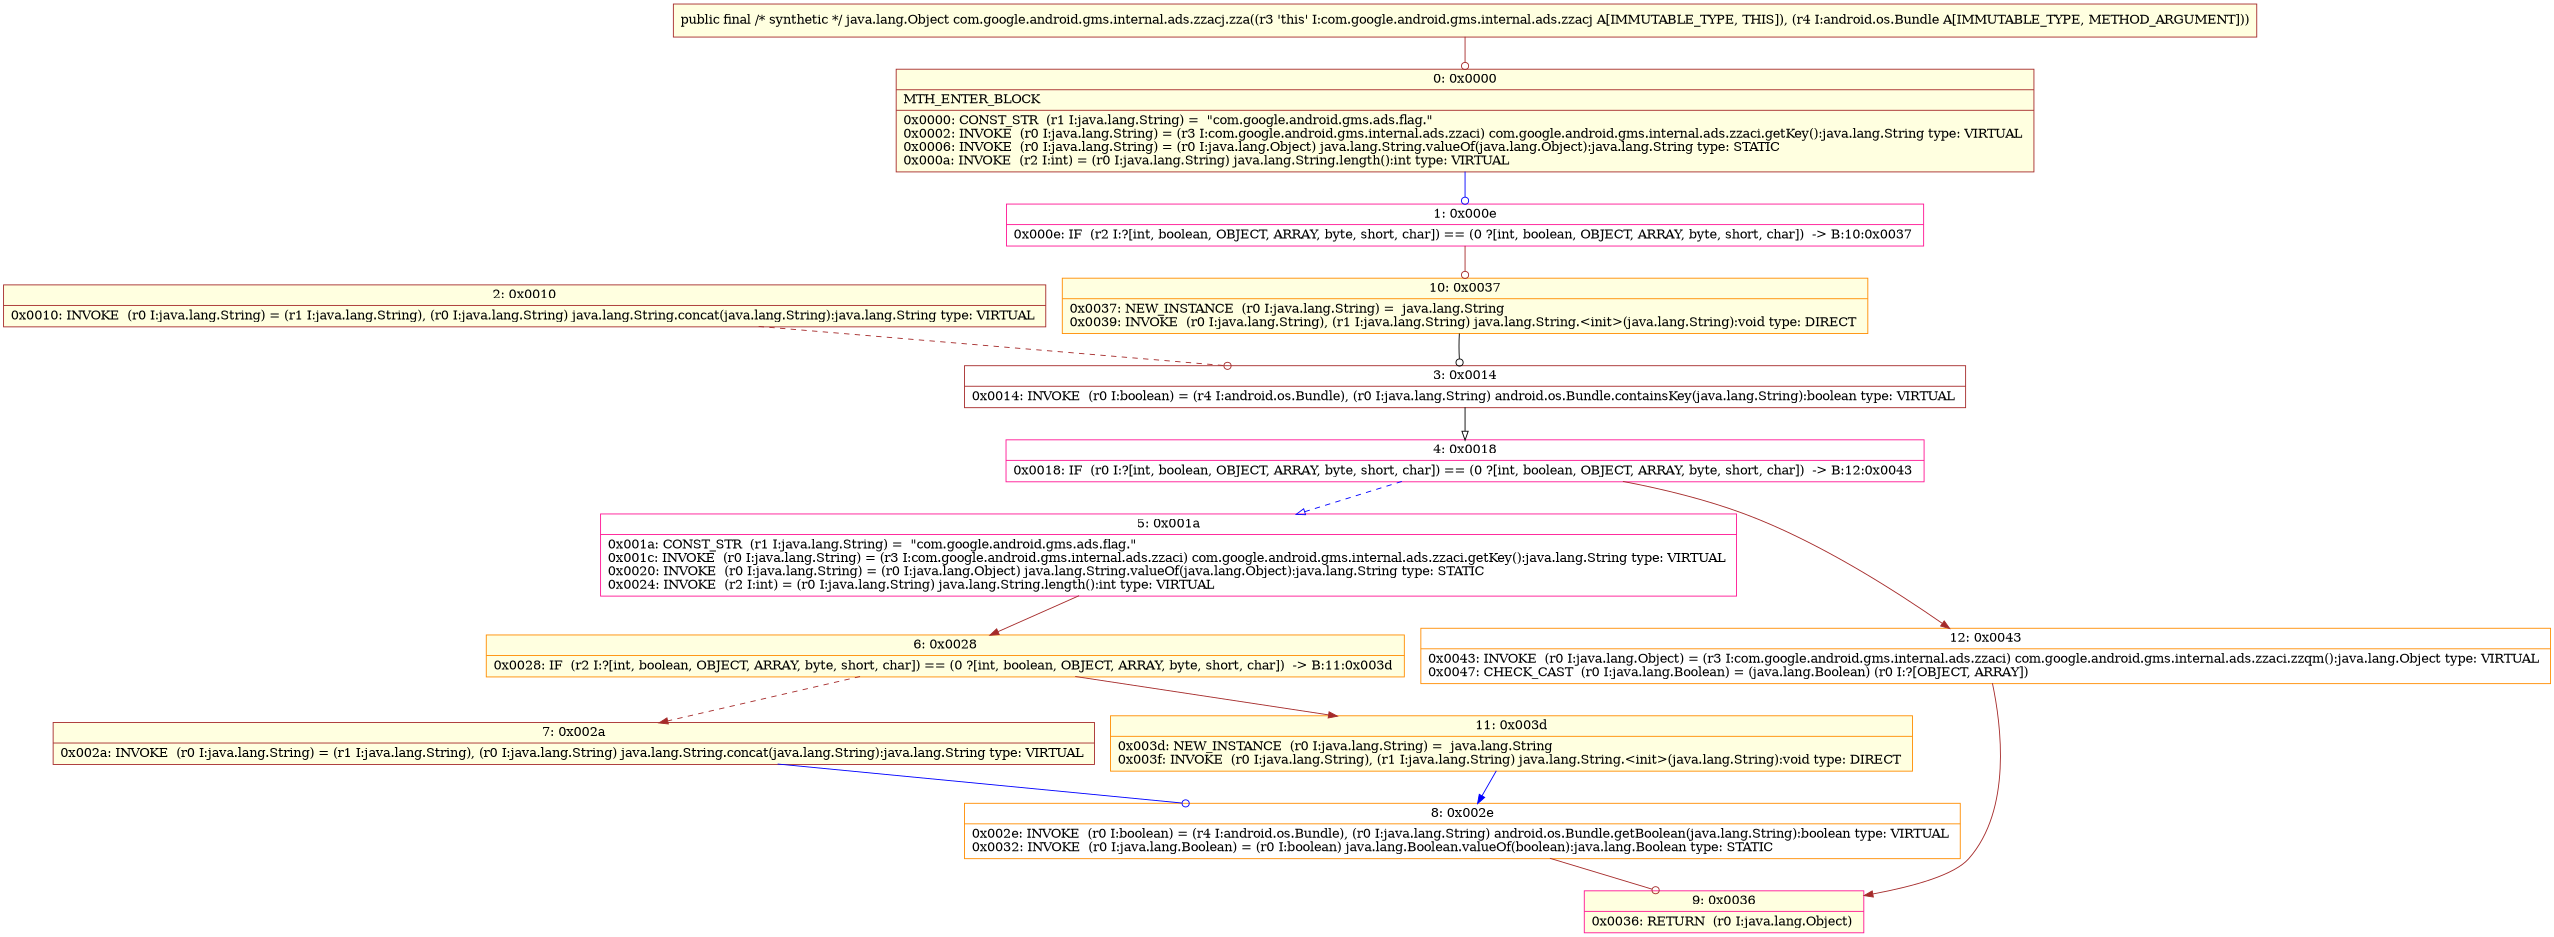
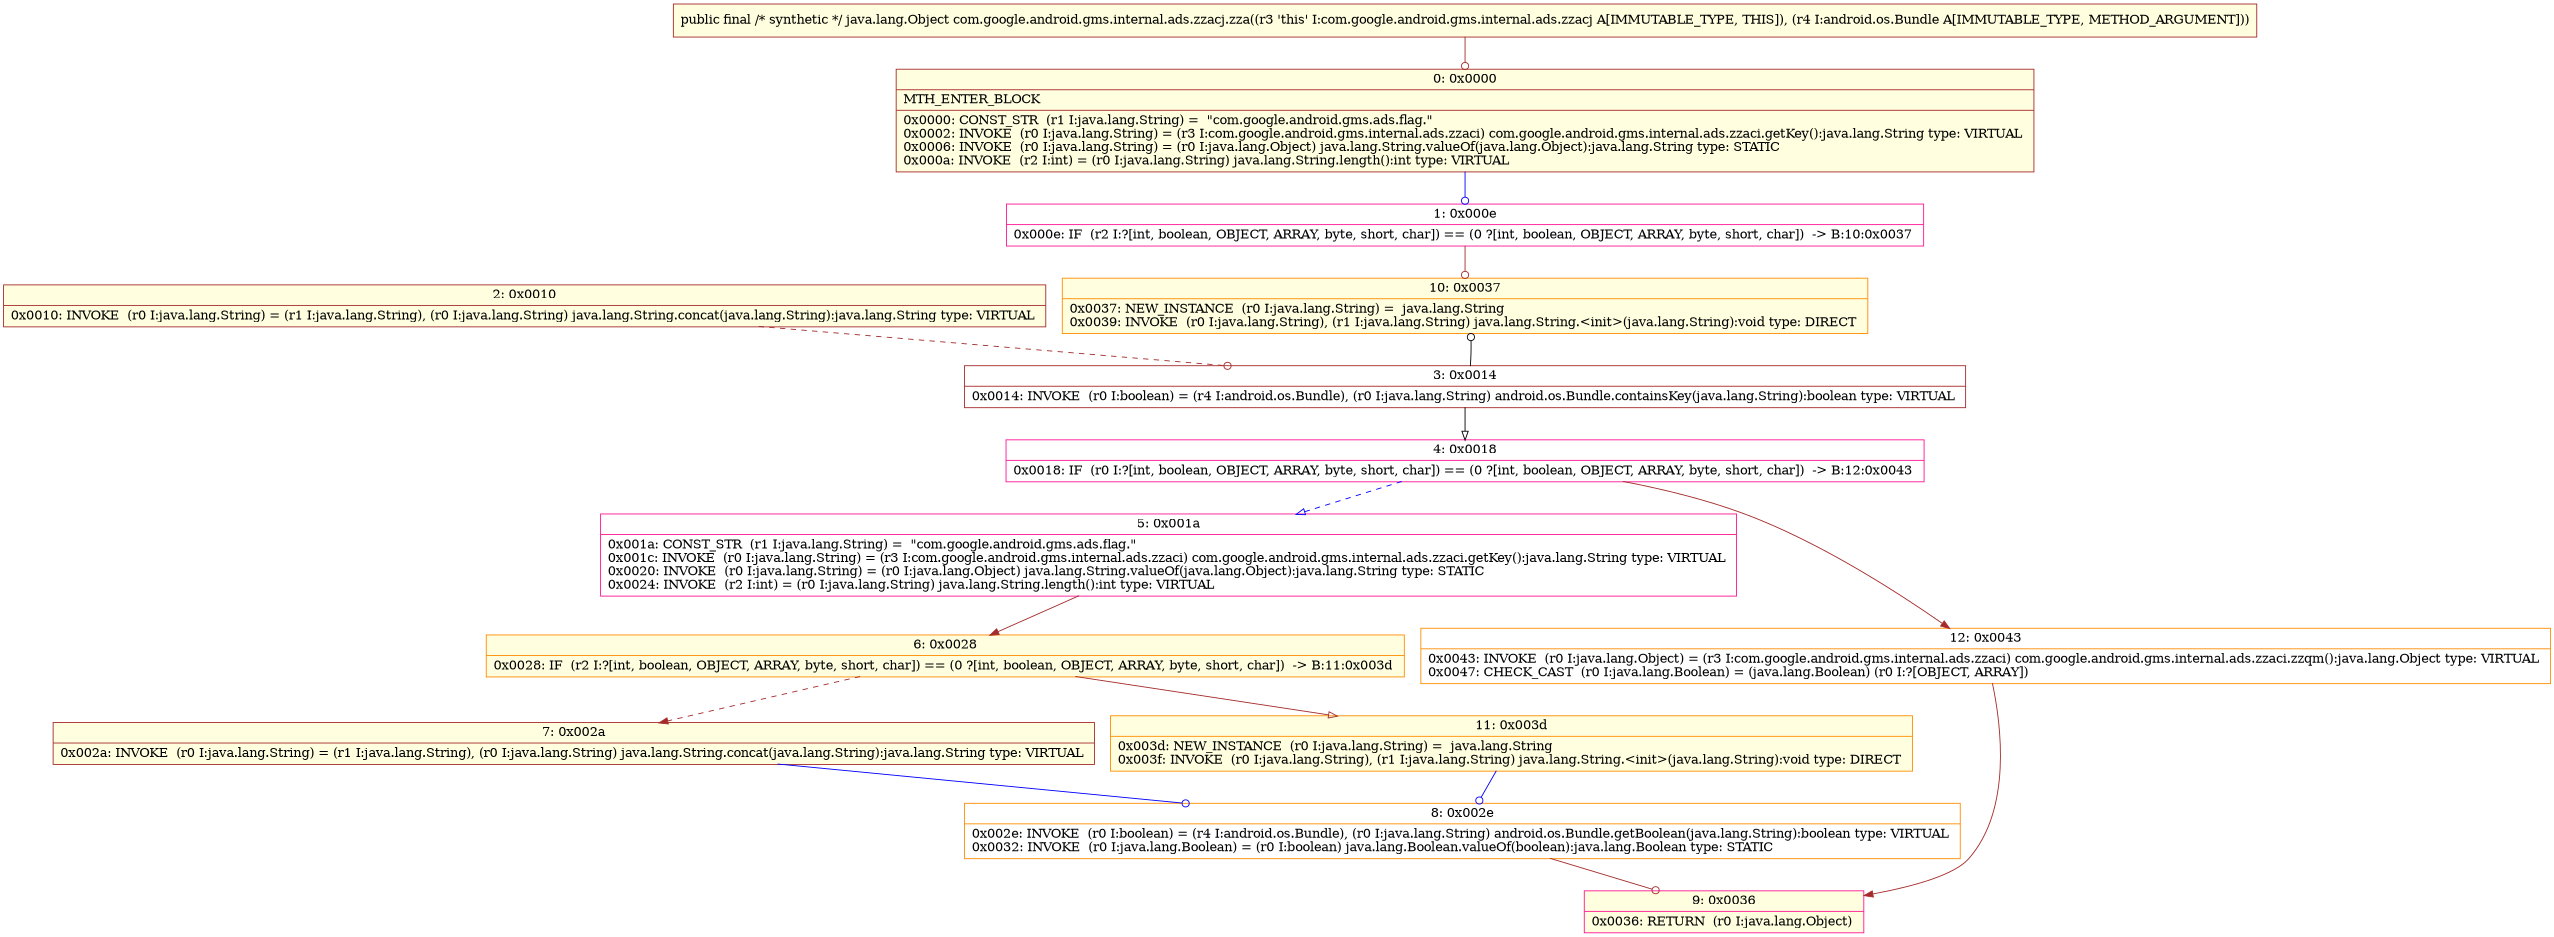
(1459, 346) -> (1471, 353)
(1202, 696) -> (1202, 696)
(1489, 784) -> (1489, 784)
